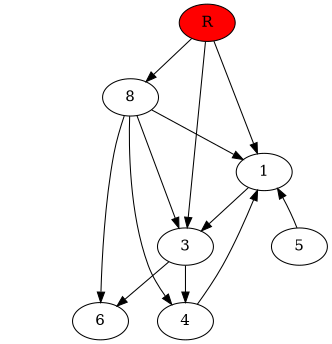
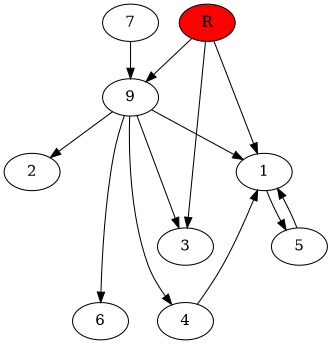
none -> (131, 23)
(131, 97) -> (131, 97)
none -> (32, 172)
(229, 206) -> (273, 206)
(185, 279) -> none
(147, 281) -> none
